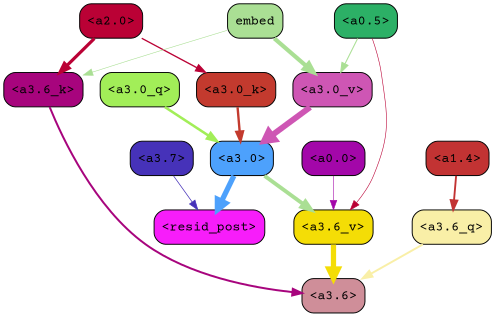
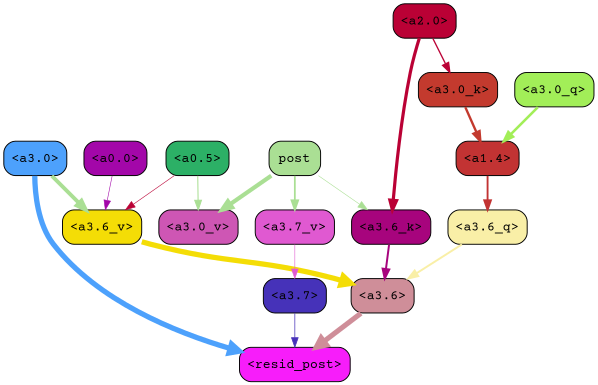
(255, 21) -> (295, 158)
(239, 119) -> (471, 120)
(187, 121) -> (524, 121)
(291, 121) -> none
none -> (295, 227)
none -> (342, 327)
